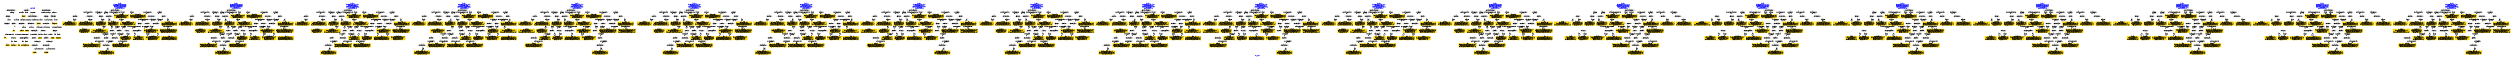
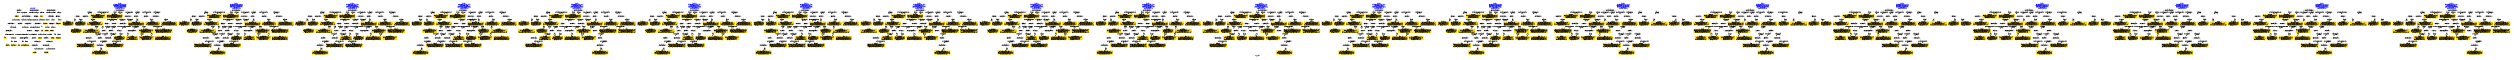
(32, 8) -> (32, 8)
none -> (41, 16)
